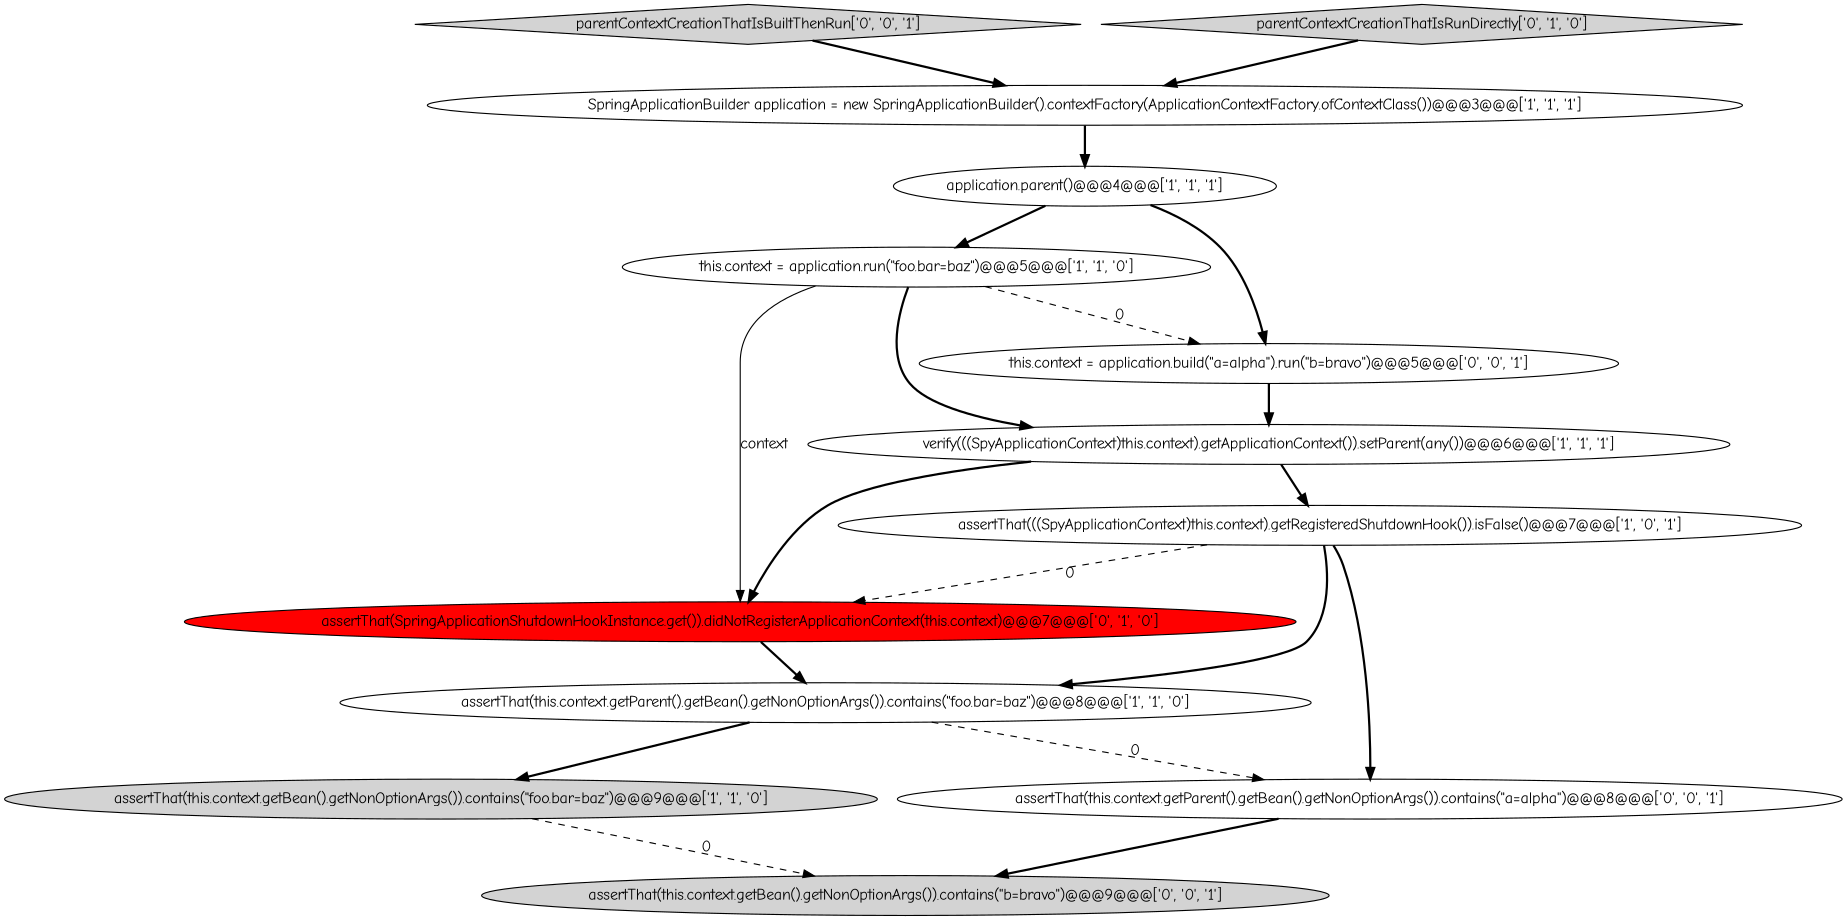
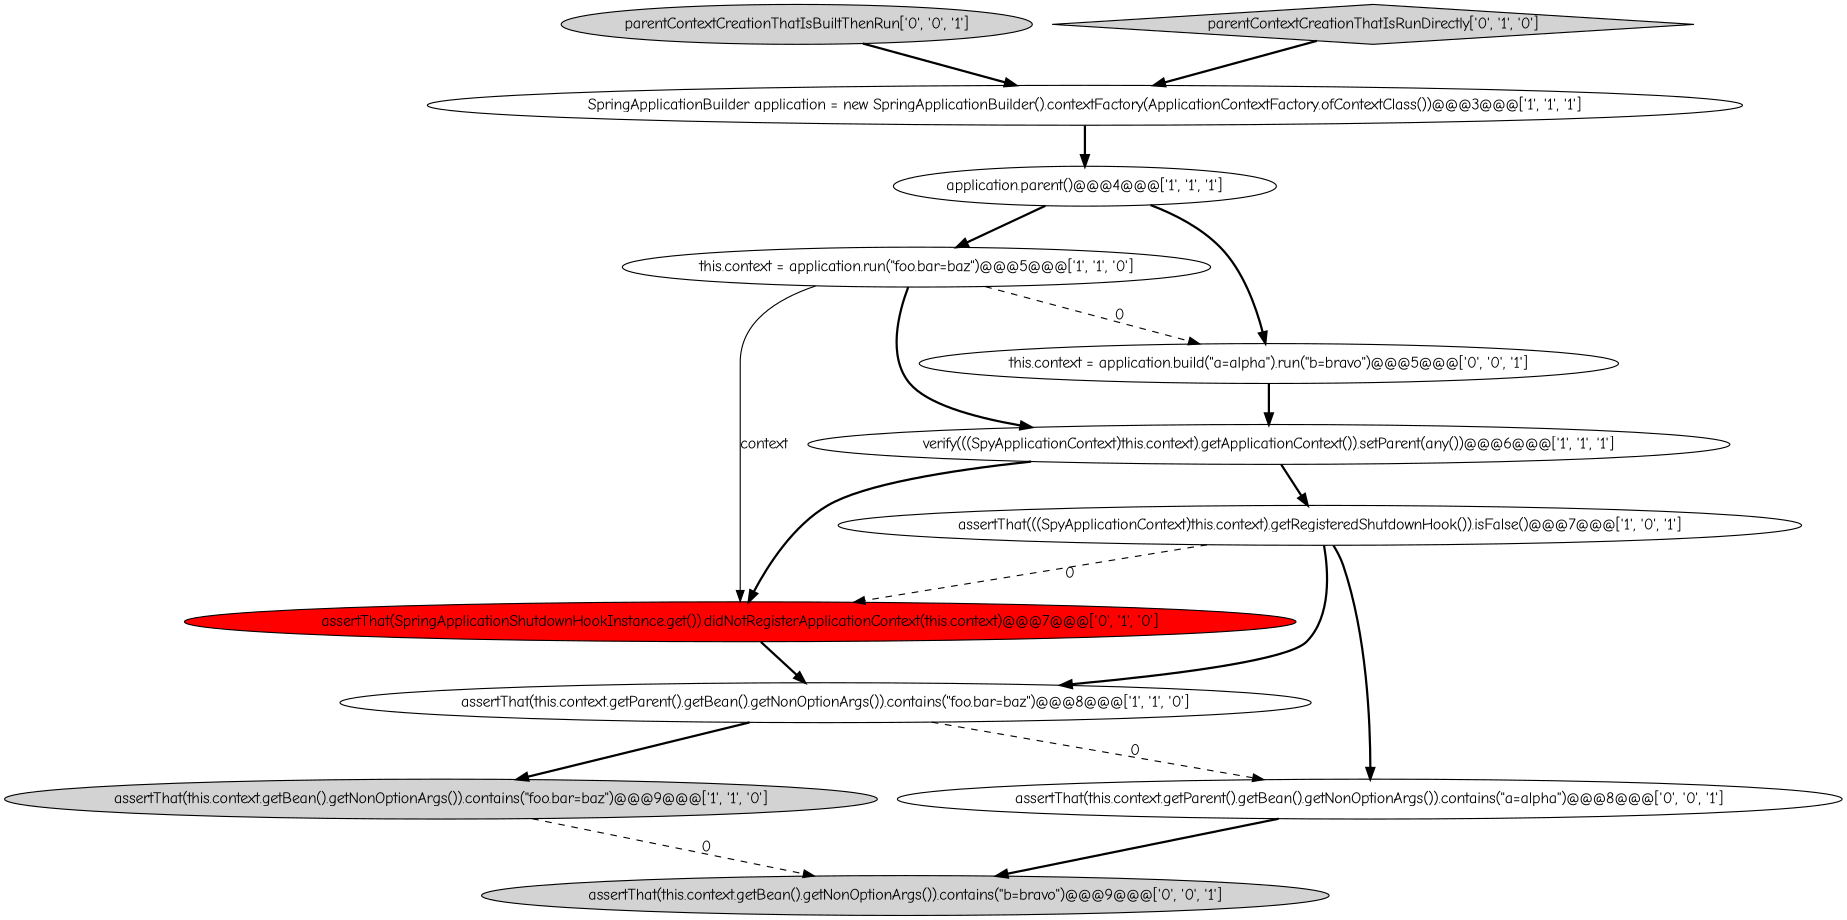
(748, 24) -> (797, 24)
